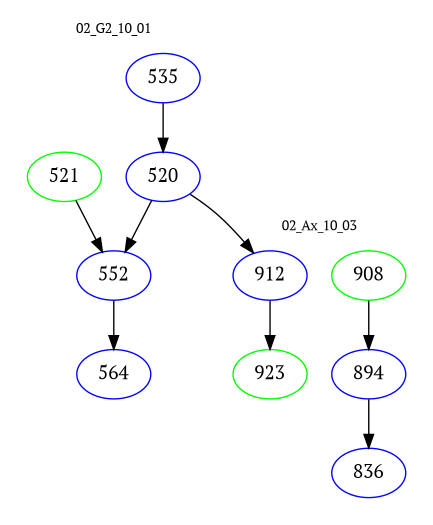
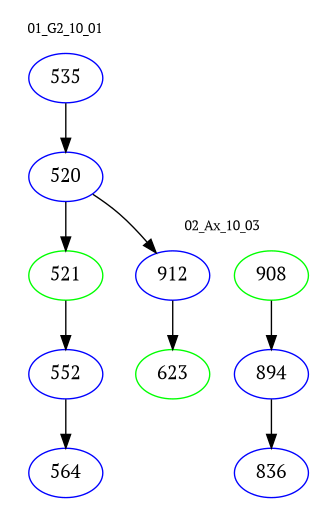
(114, 29) -> (65, 29)
(142, 220) -> (66, 219)
(270, 374) -> (173, 374)
